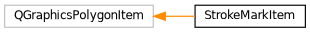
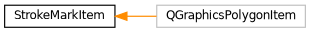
(180, 16) -> (142, 16)
